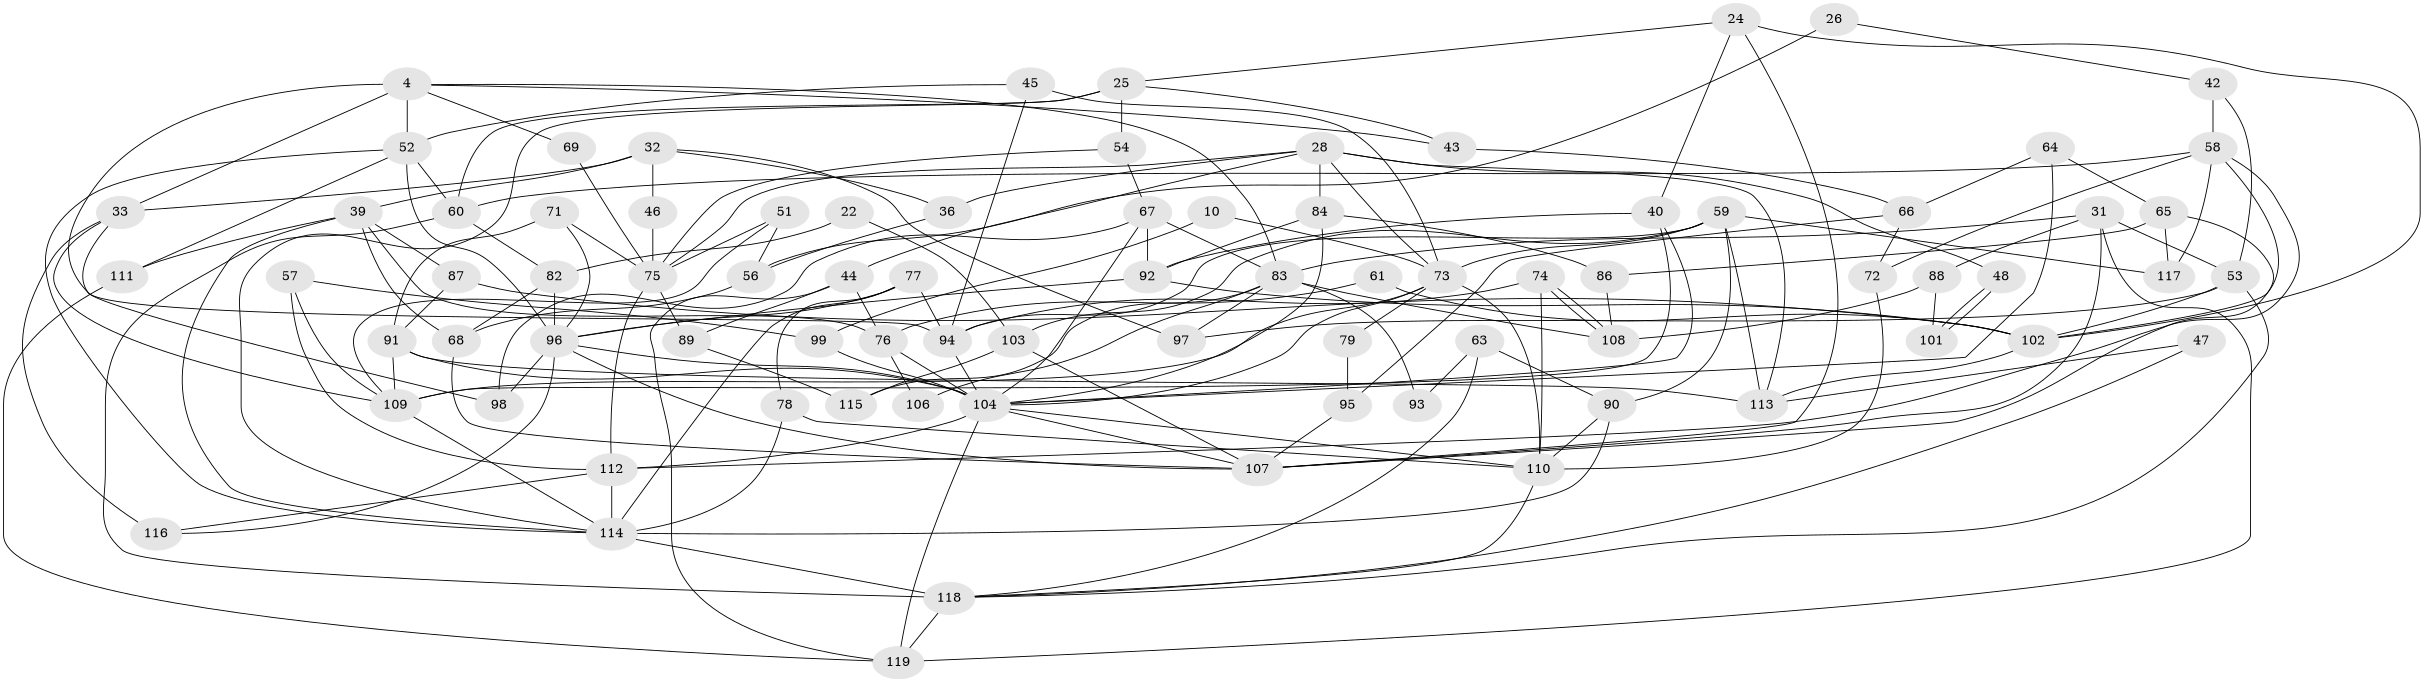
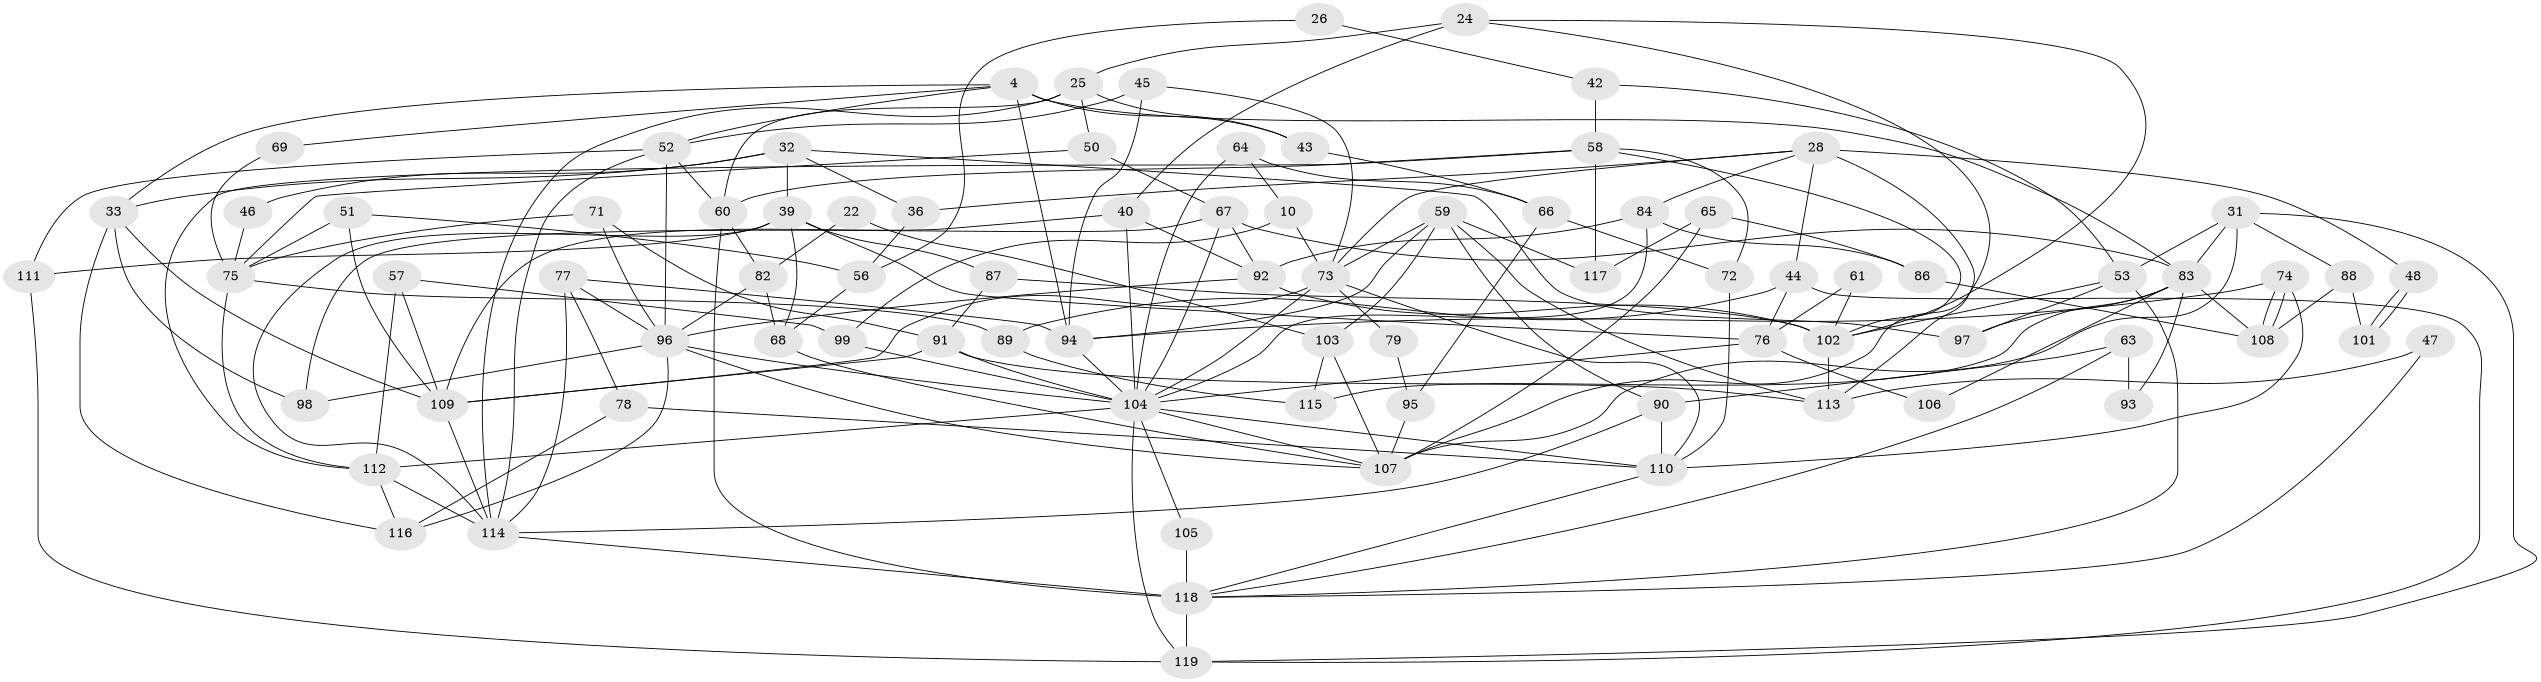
(1122, 148) -> (1092, 148)
(969, 169) -> none
(2103, 178) -> (1259, 173)
(729, 500) -> (517, 467)
none -> (1187, 534)
